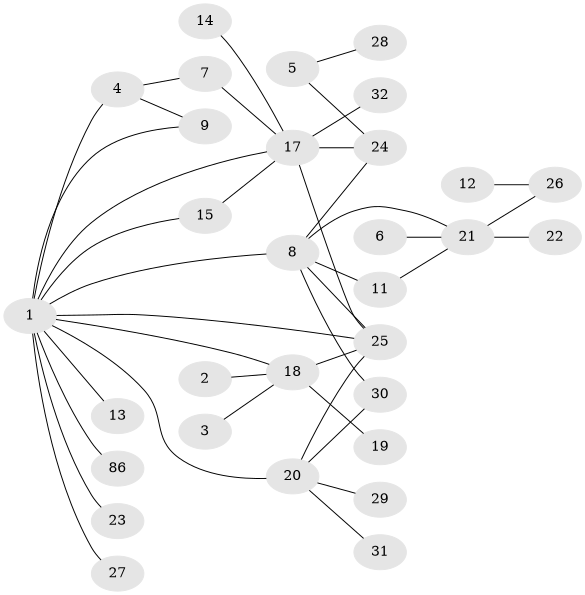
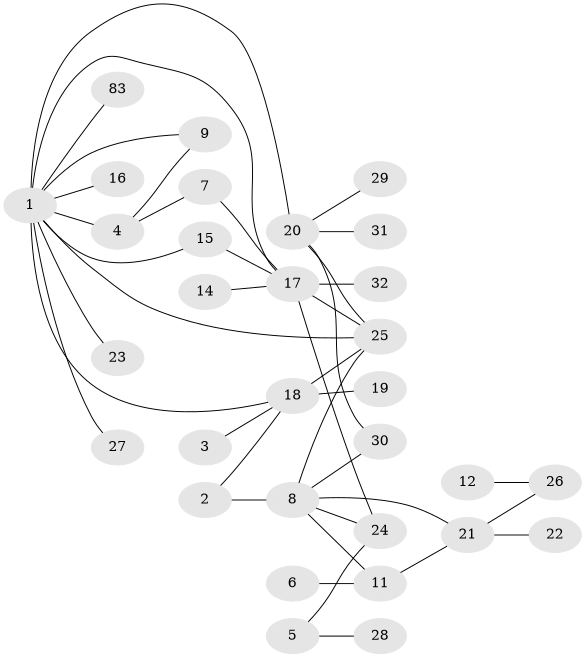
(424, 237) -> (330, 584)
(155, 268) -> (249, 500)
(118, 416) -> (118, 90)
(118, 469) -> (118, 179)
